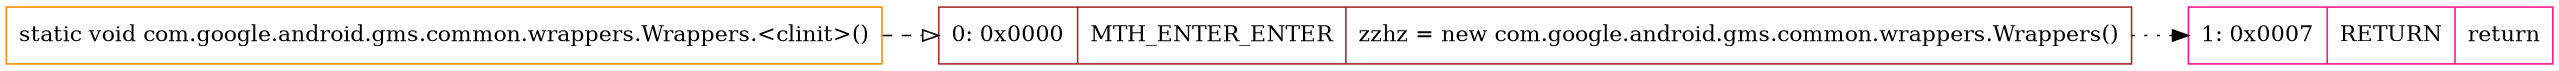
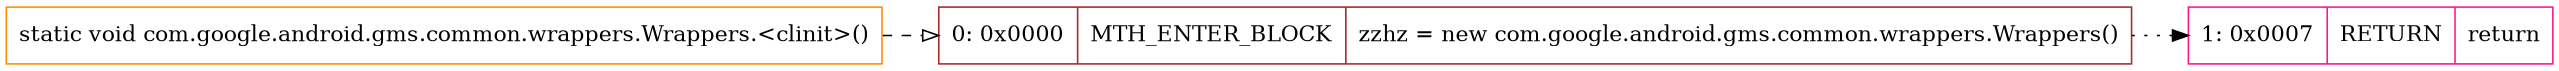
(1212, 35) -> (1212, 35)
